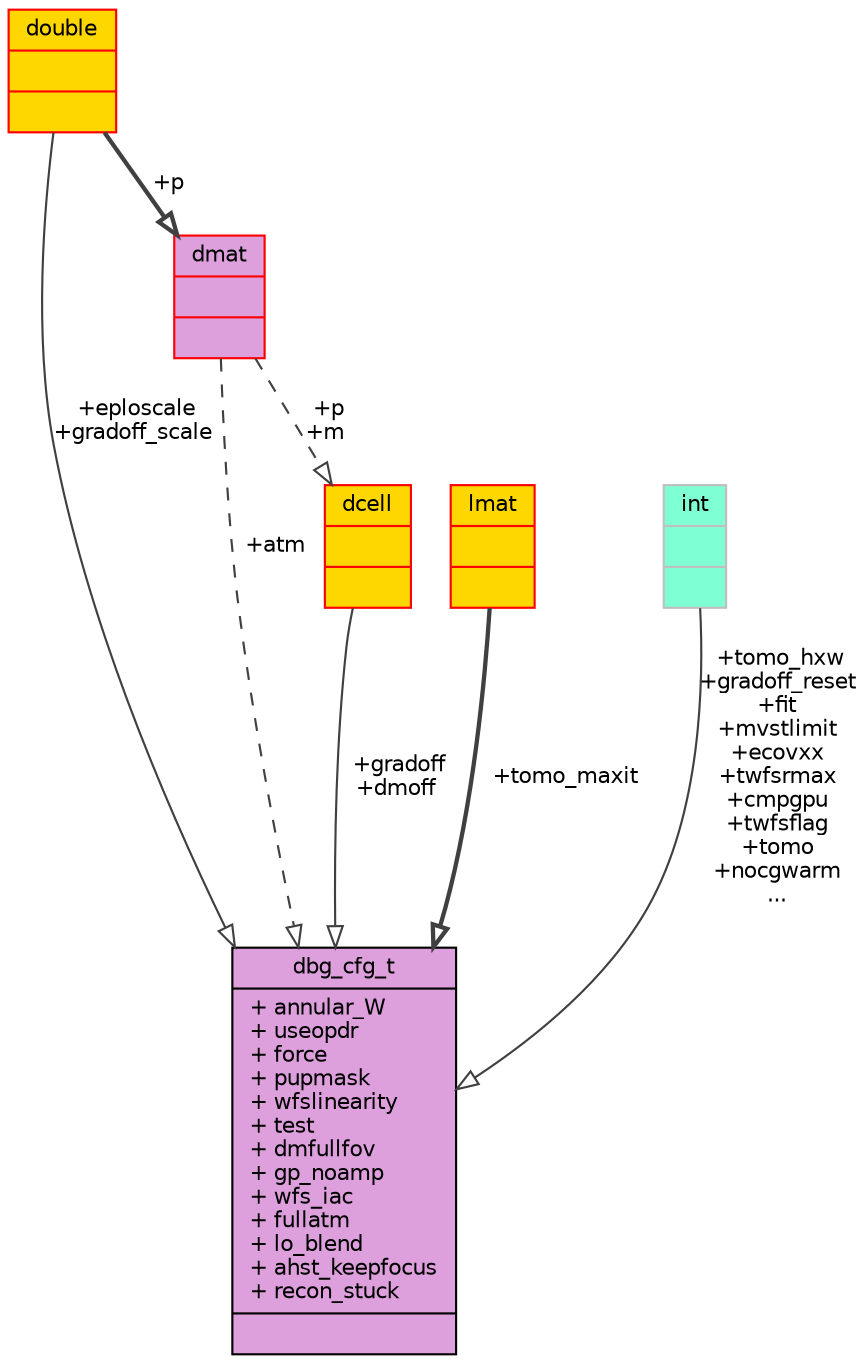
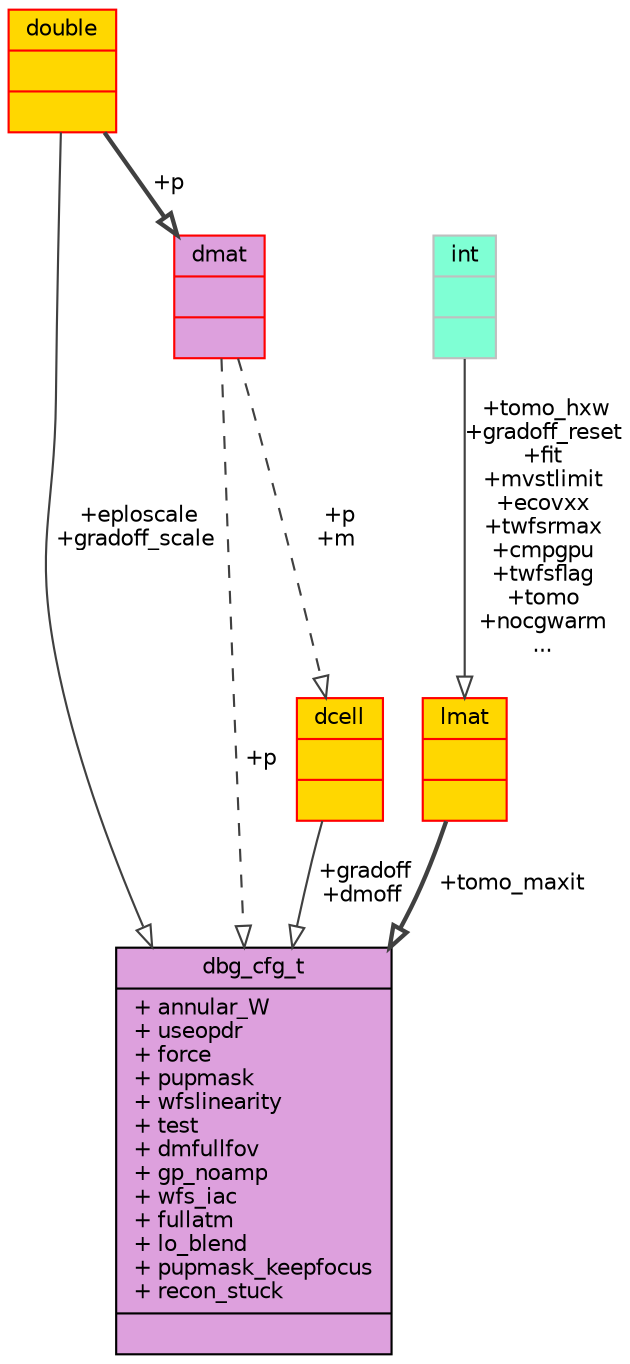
(272, 546) -> (258, 759)
(661, 879) -> (465, 518)
(344, 1268) -> (254, 1268)
